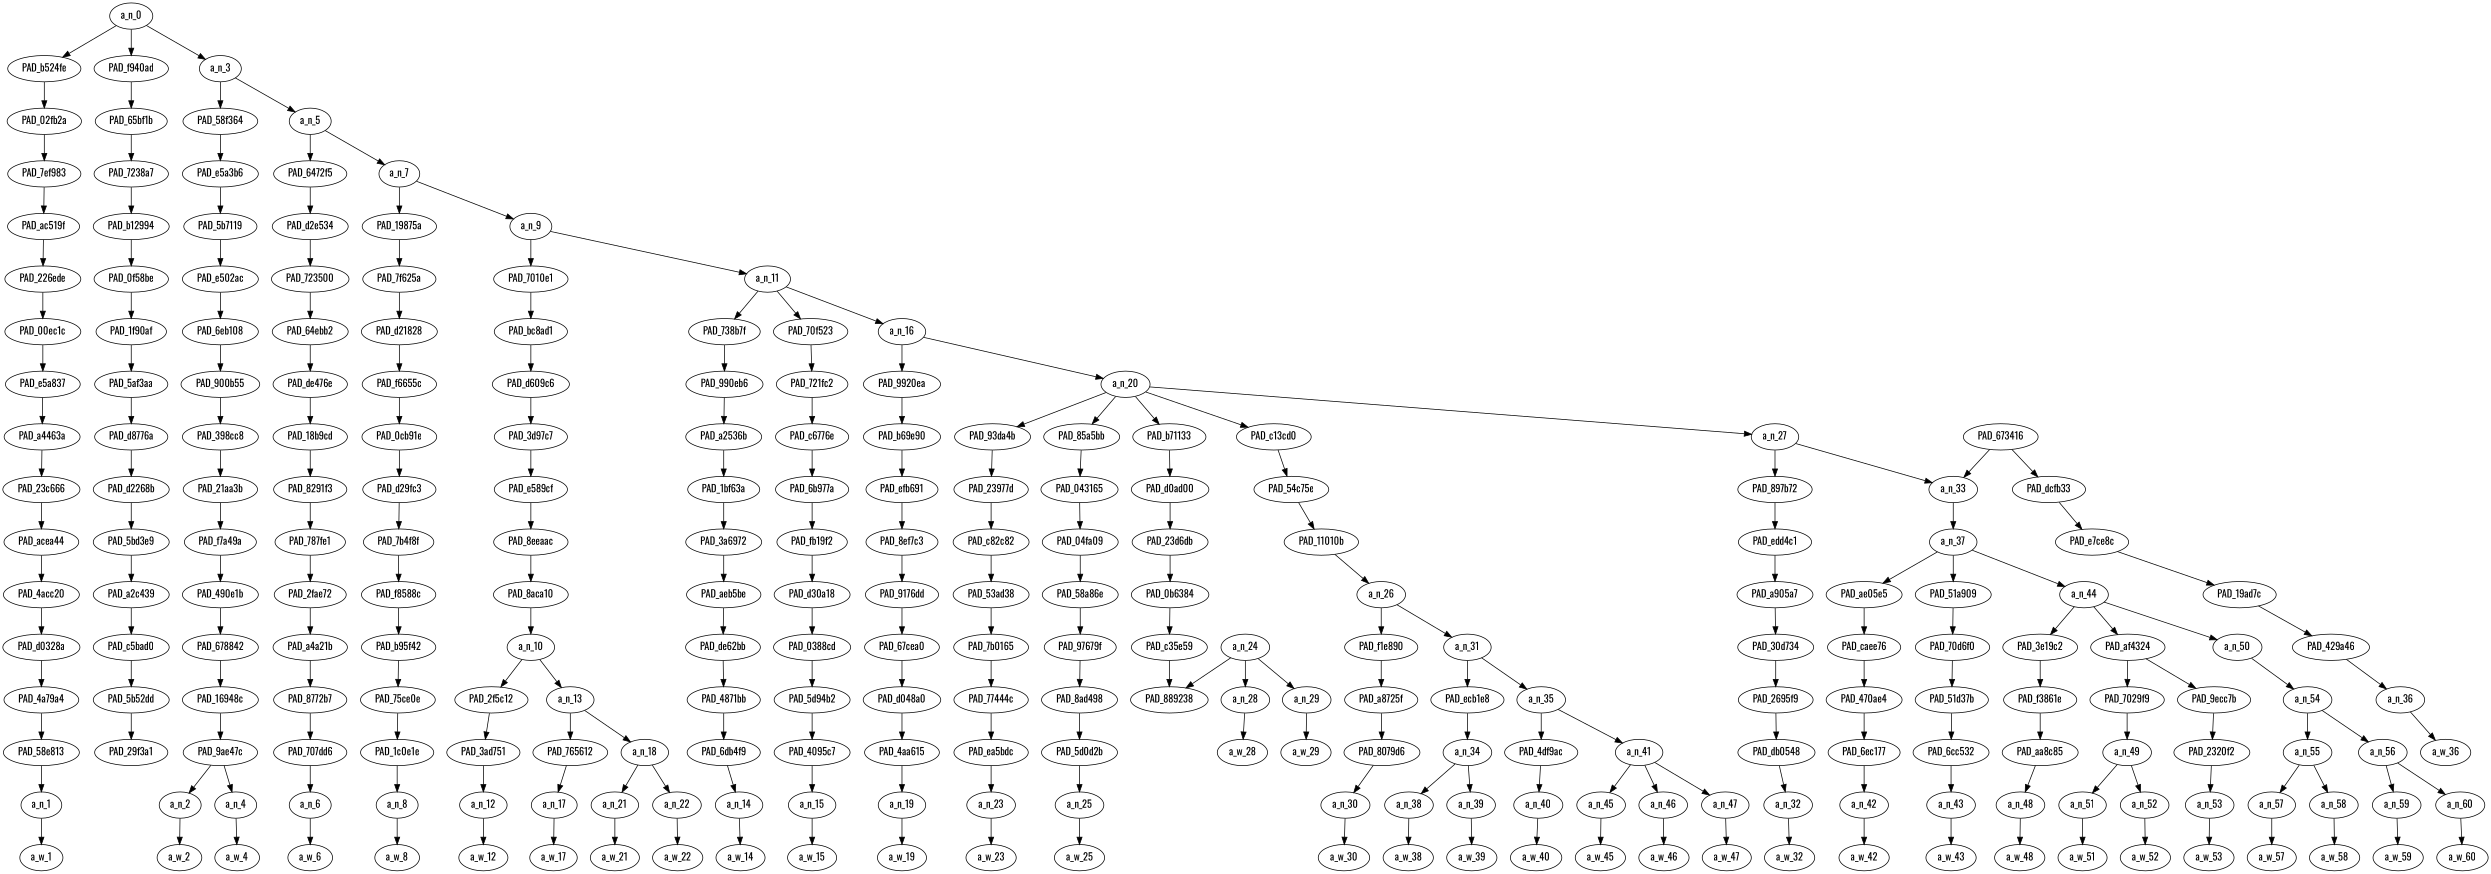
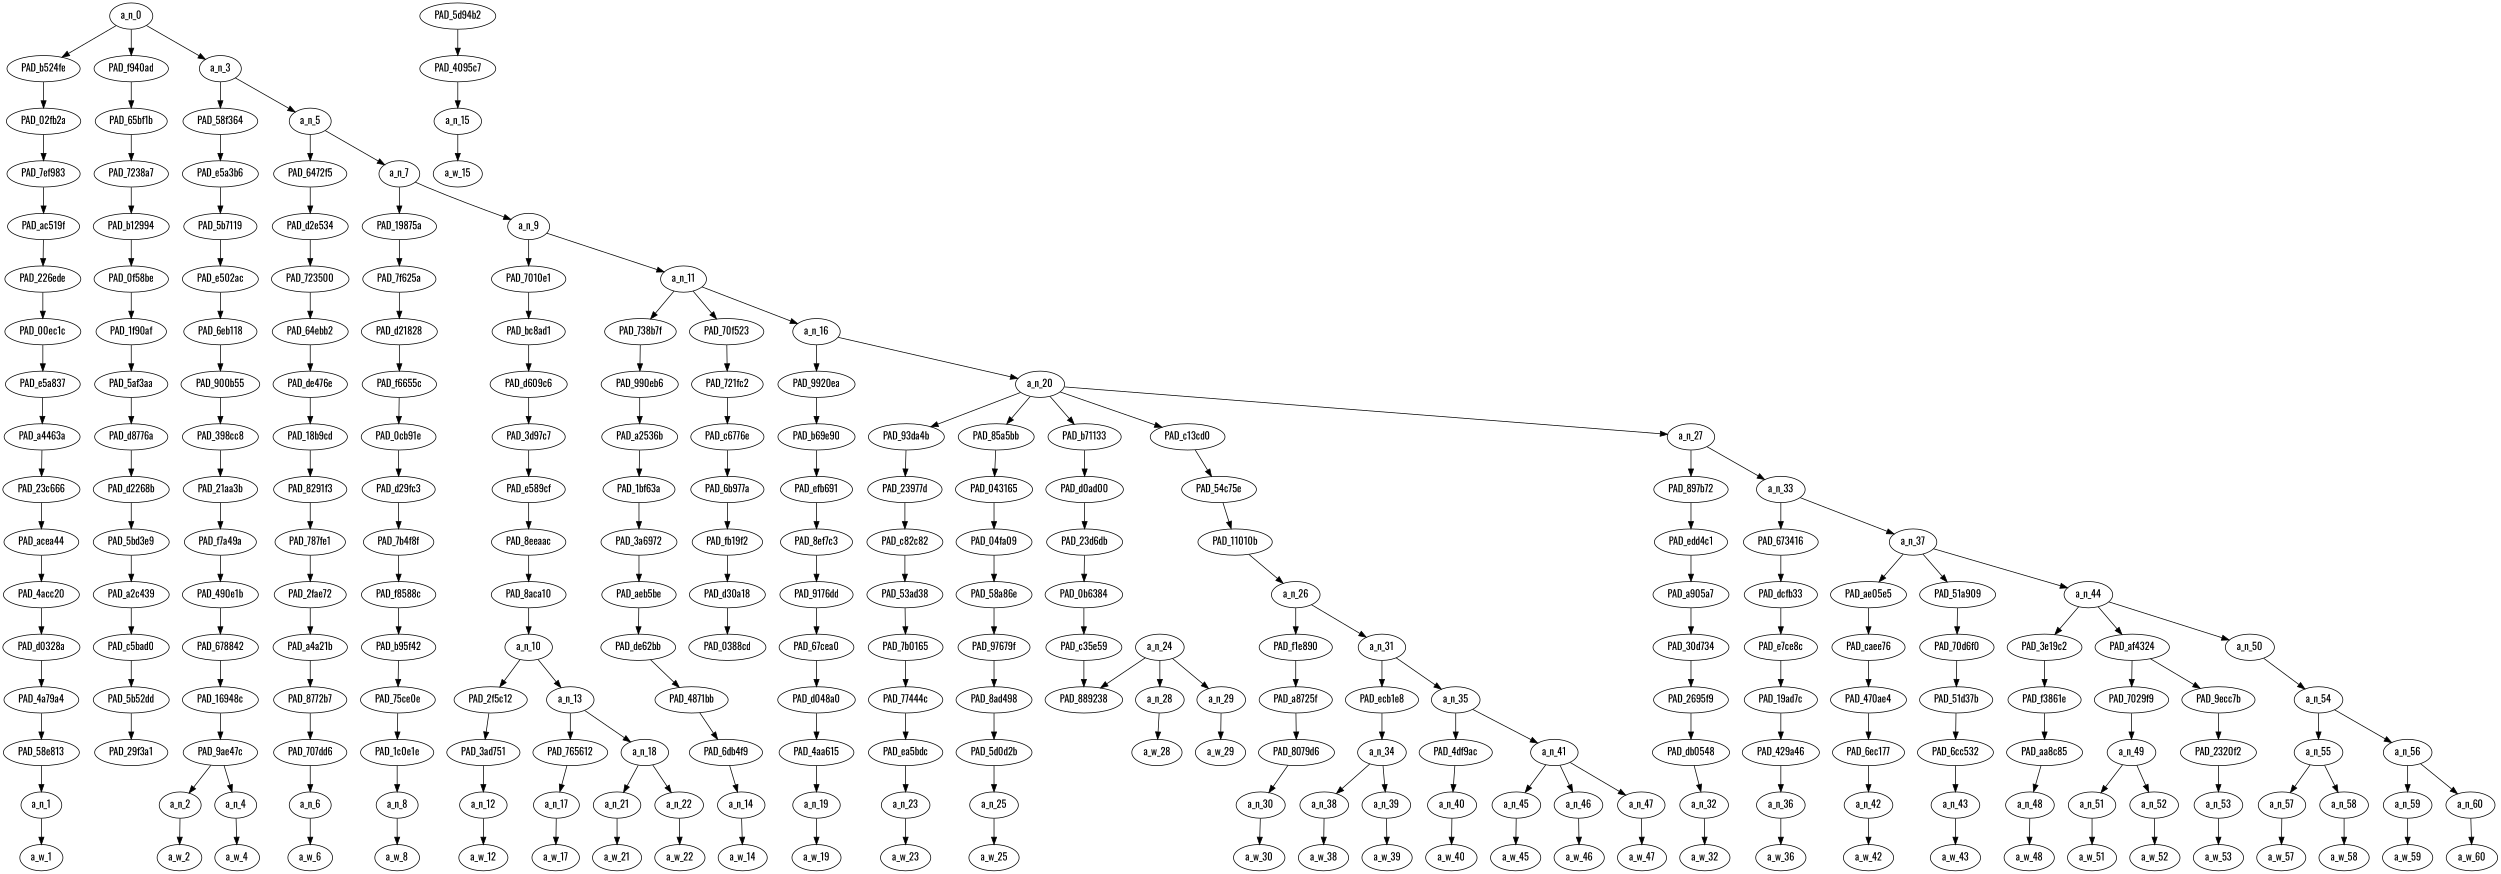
(220, 332) -> (220, 332)
(1979, 461) -> (1781, 512)
(812, 670) -> none
